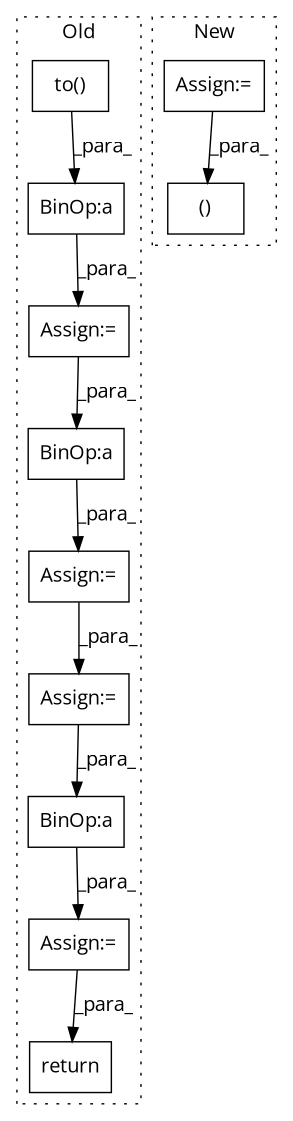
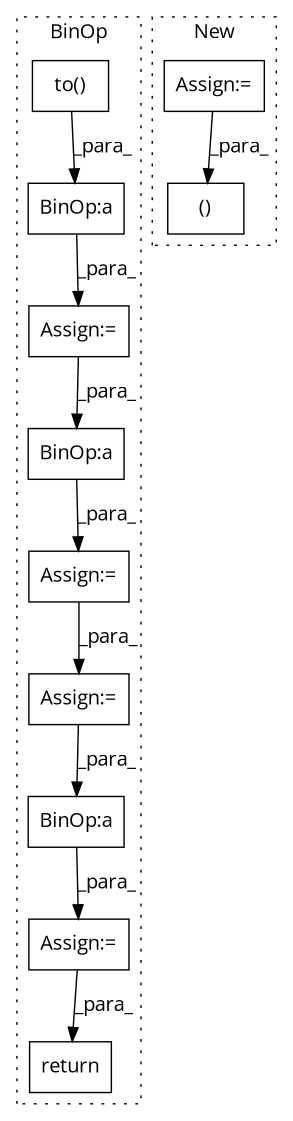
(79, 33) -> (79, 33)
